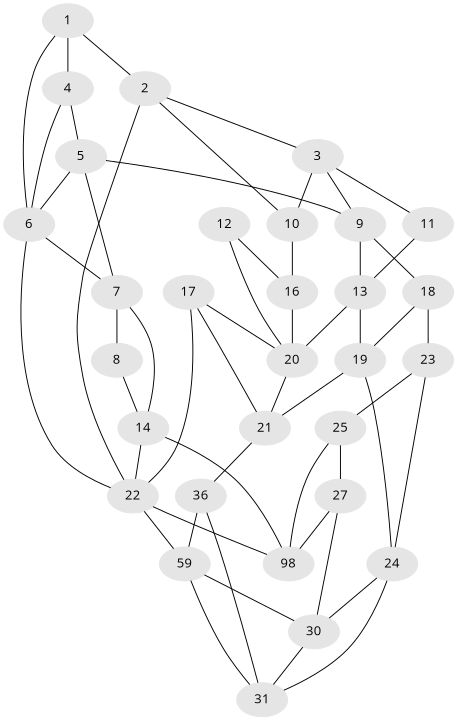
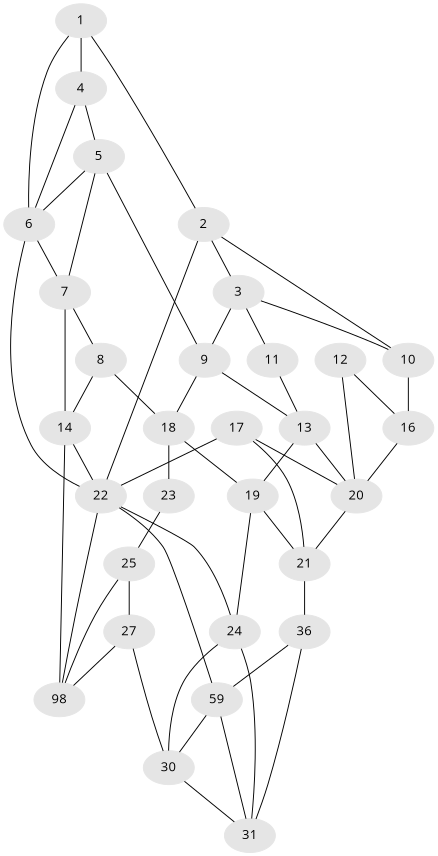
none -> (133, 392)
(410, 462) -> (192, 545)
